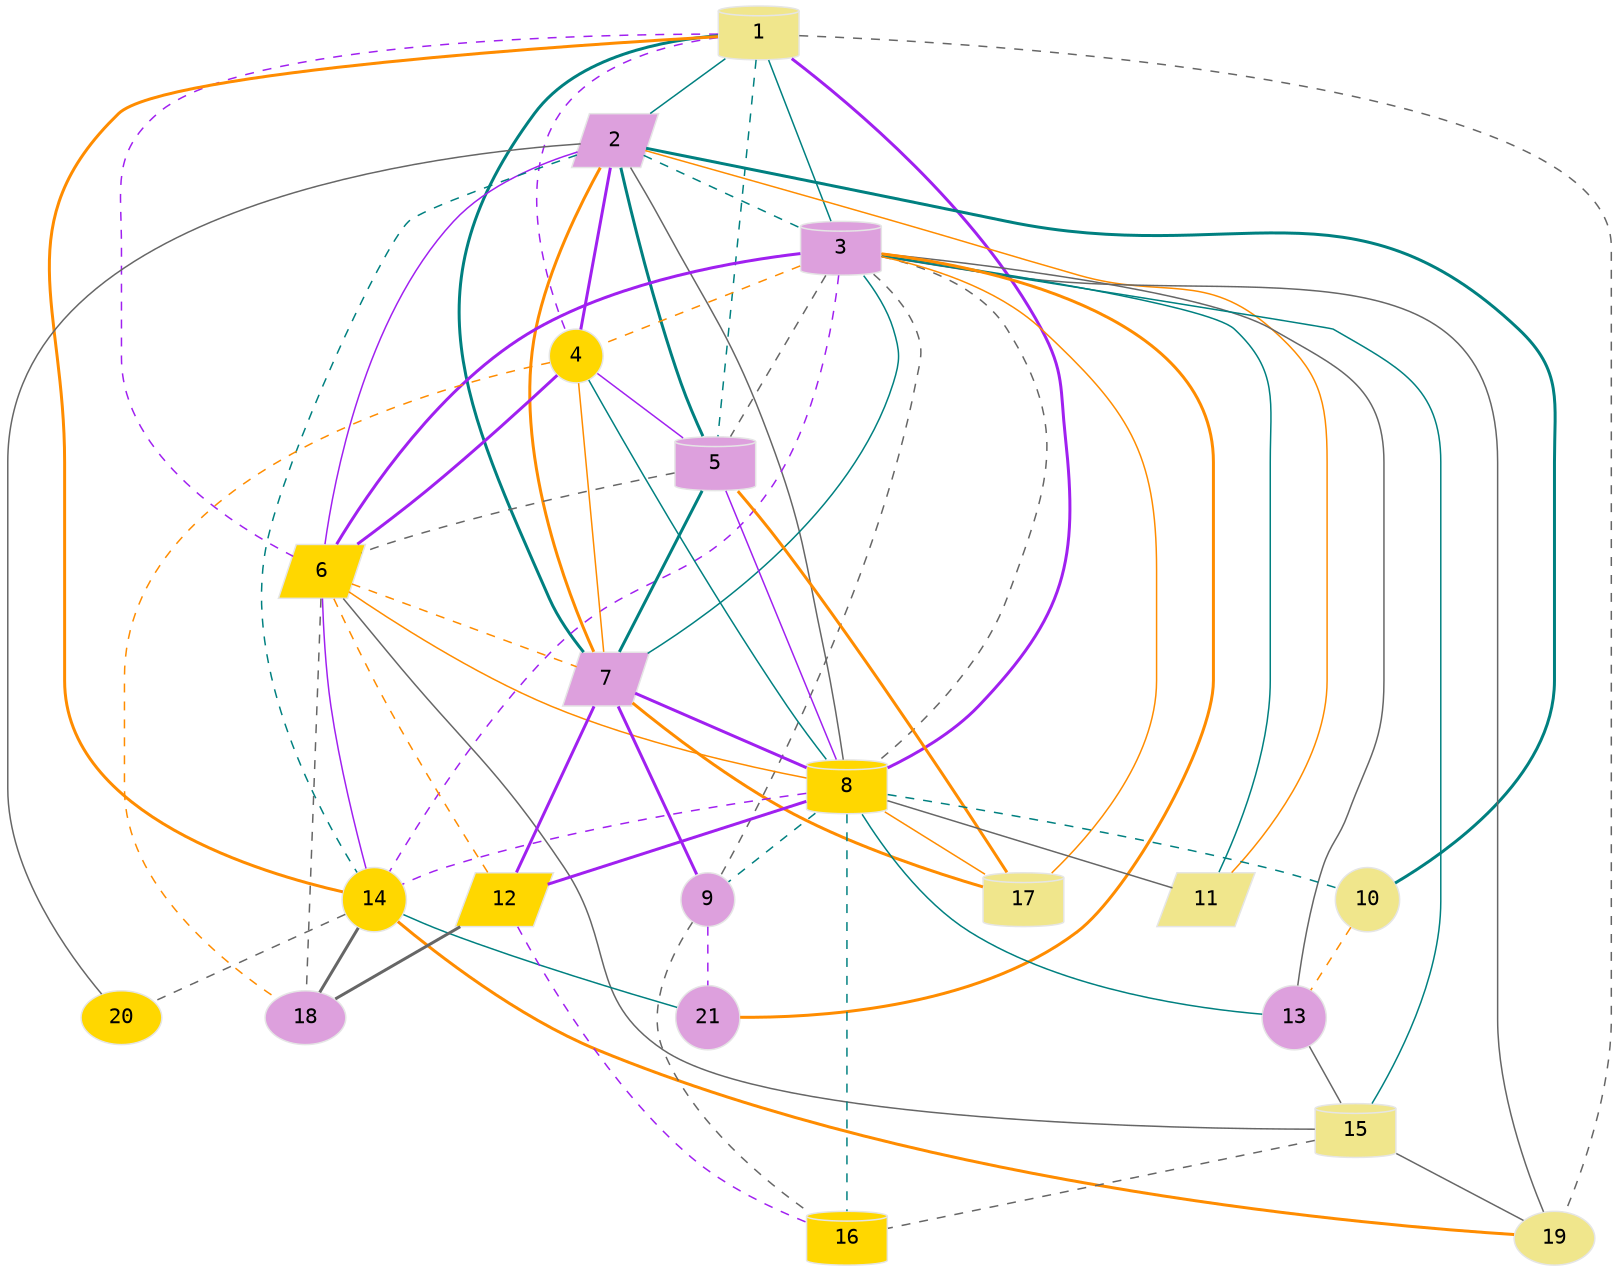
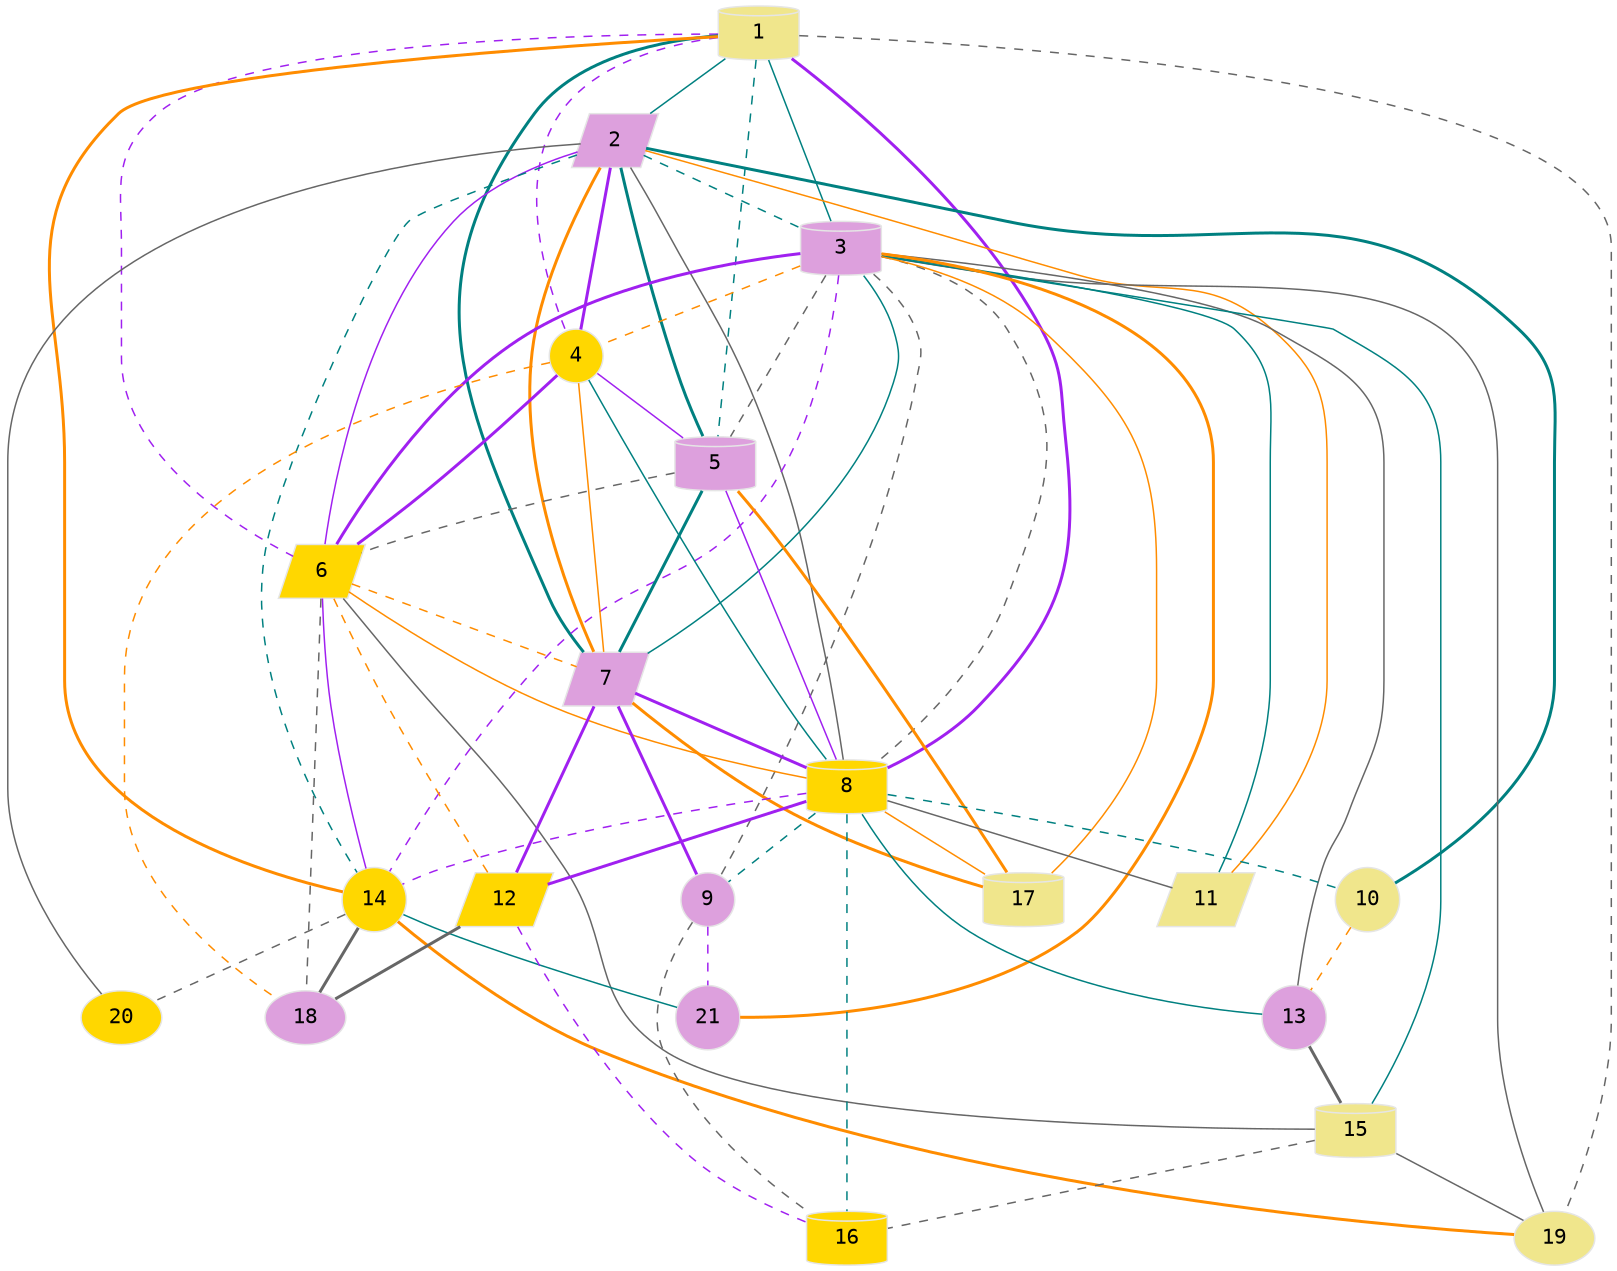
(1325, 1075) -> (1325, 1075)
